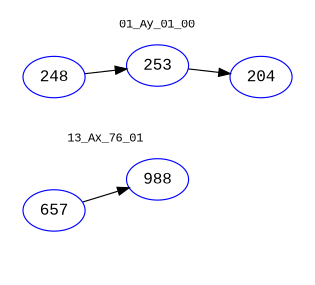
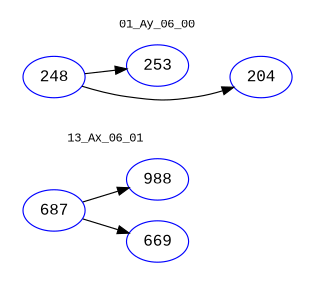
(158, 25) -> (158, 25)
(204, 71) -> (152, 100)
(106, 139) -> (106, 139)
(54, 210) -> (54, 210)
none -> (158, 241)
